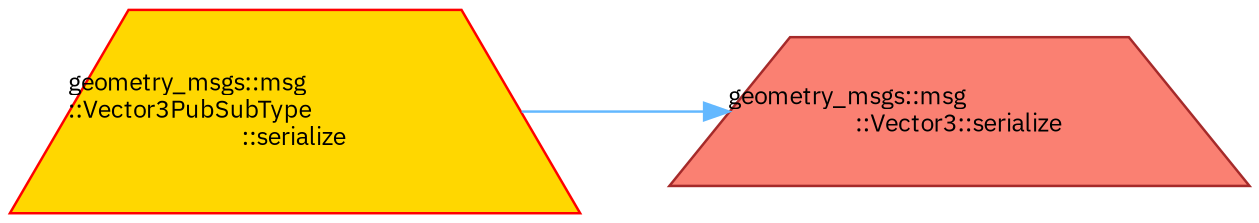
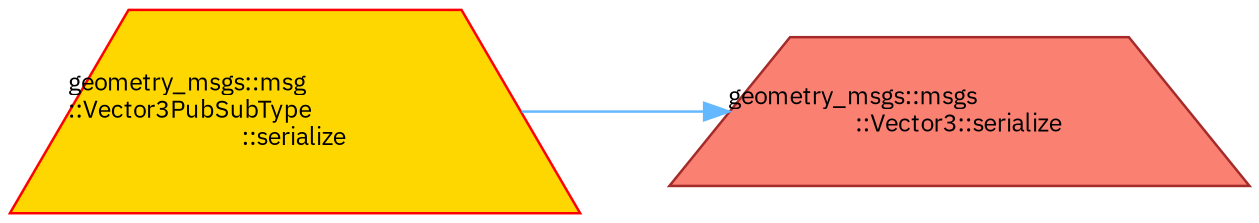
(959, 112) -> (959, 112)
